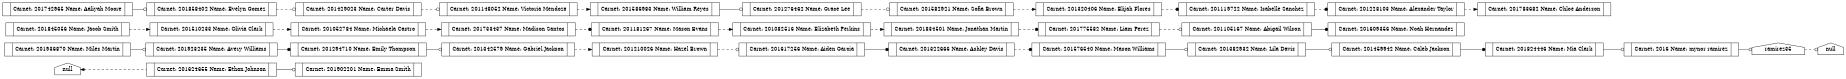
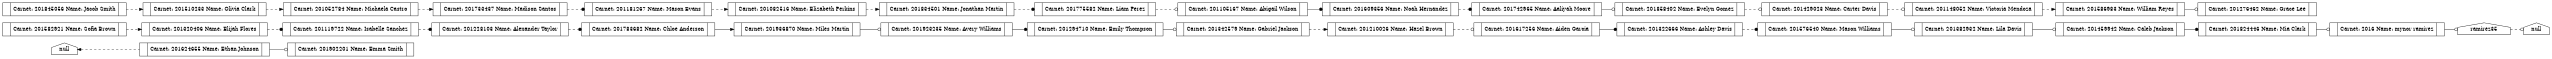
(874, 9) -> none
none -> (1464, 9)
(1469, 9) -> (573, 29)
none -> (723, 29)
